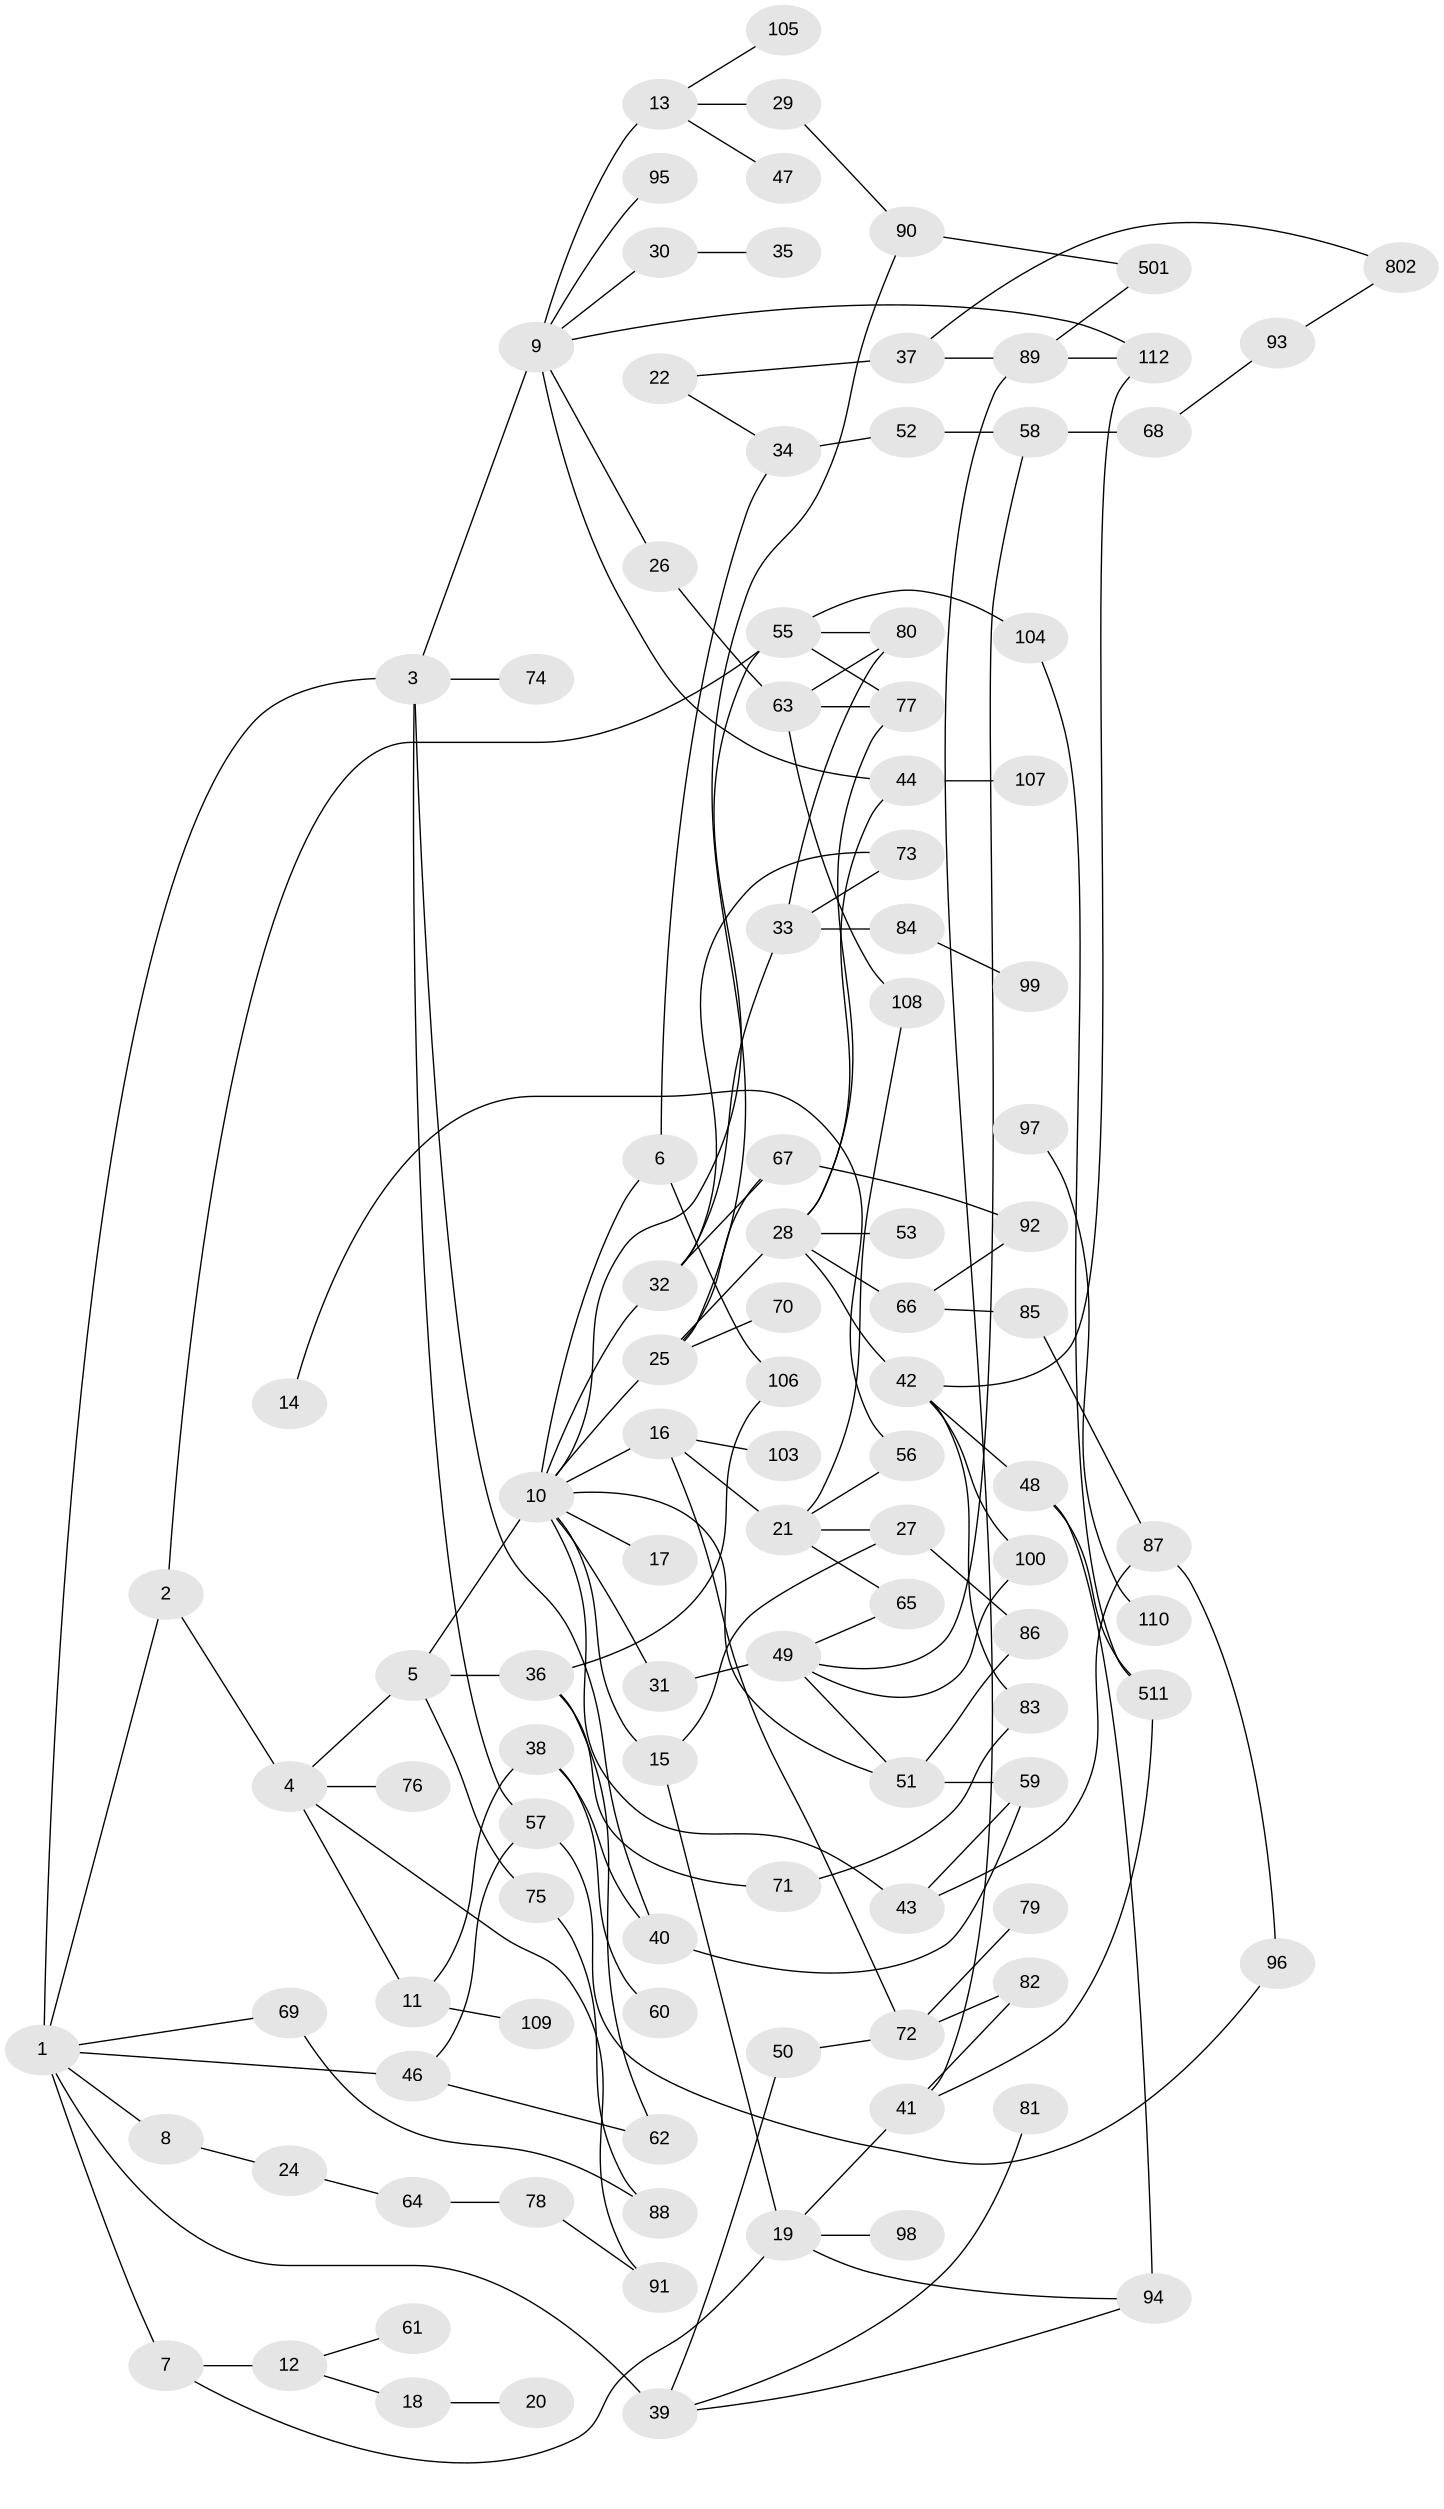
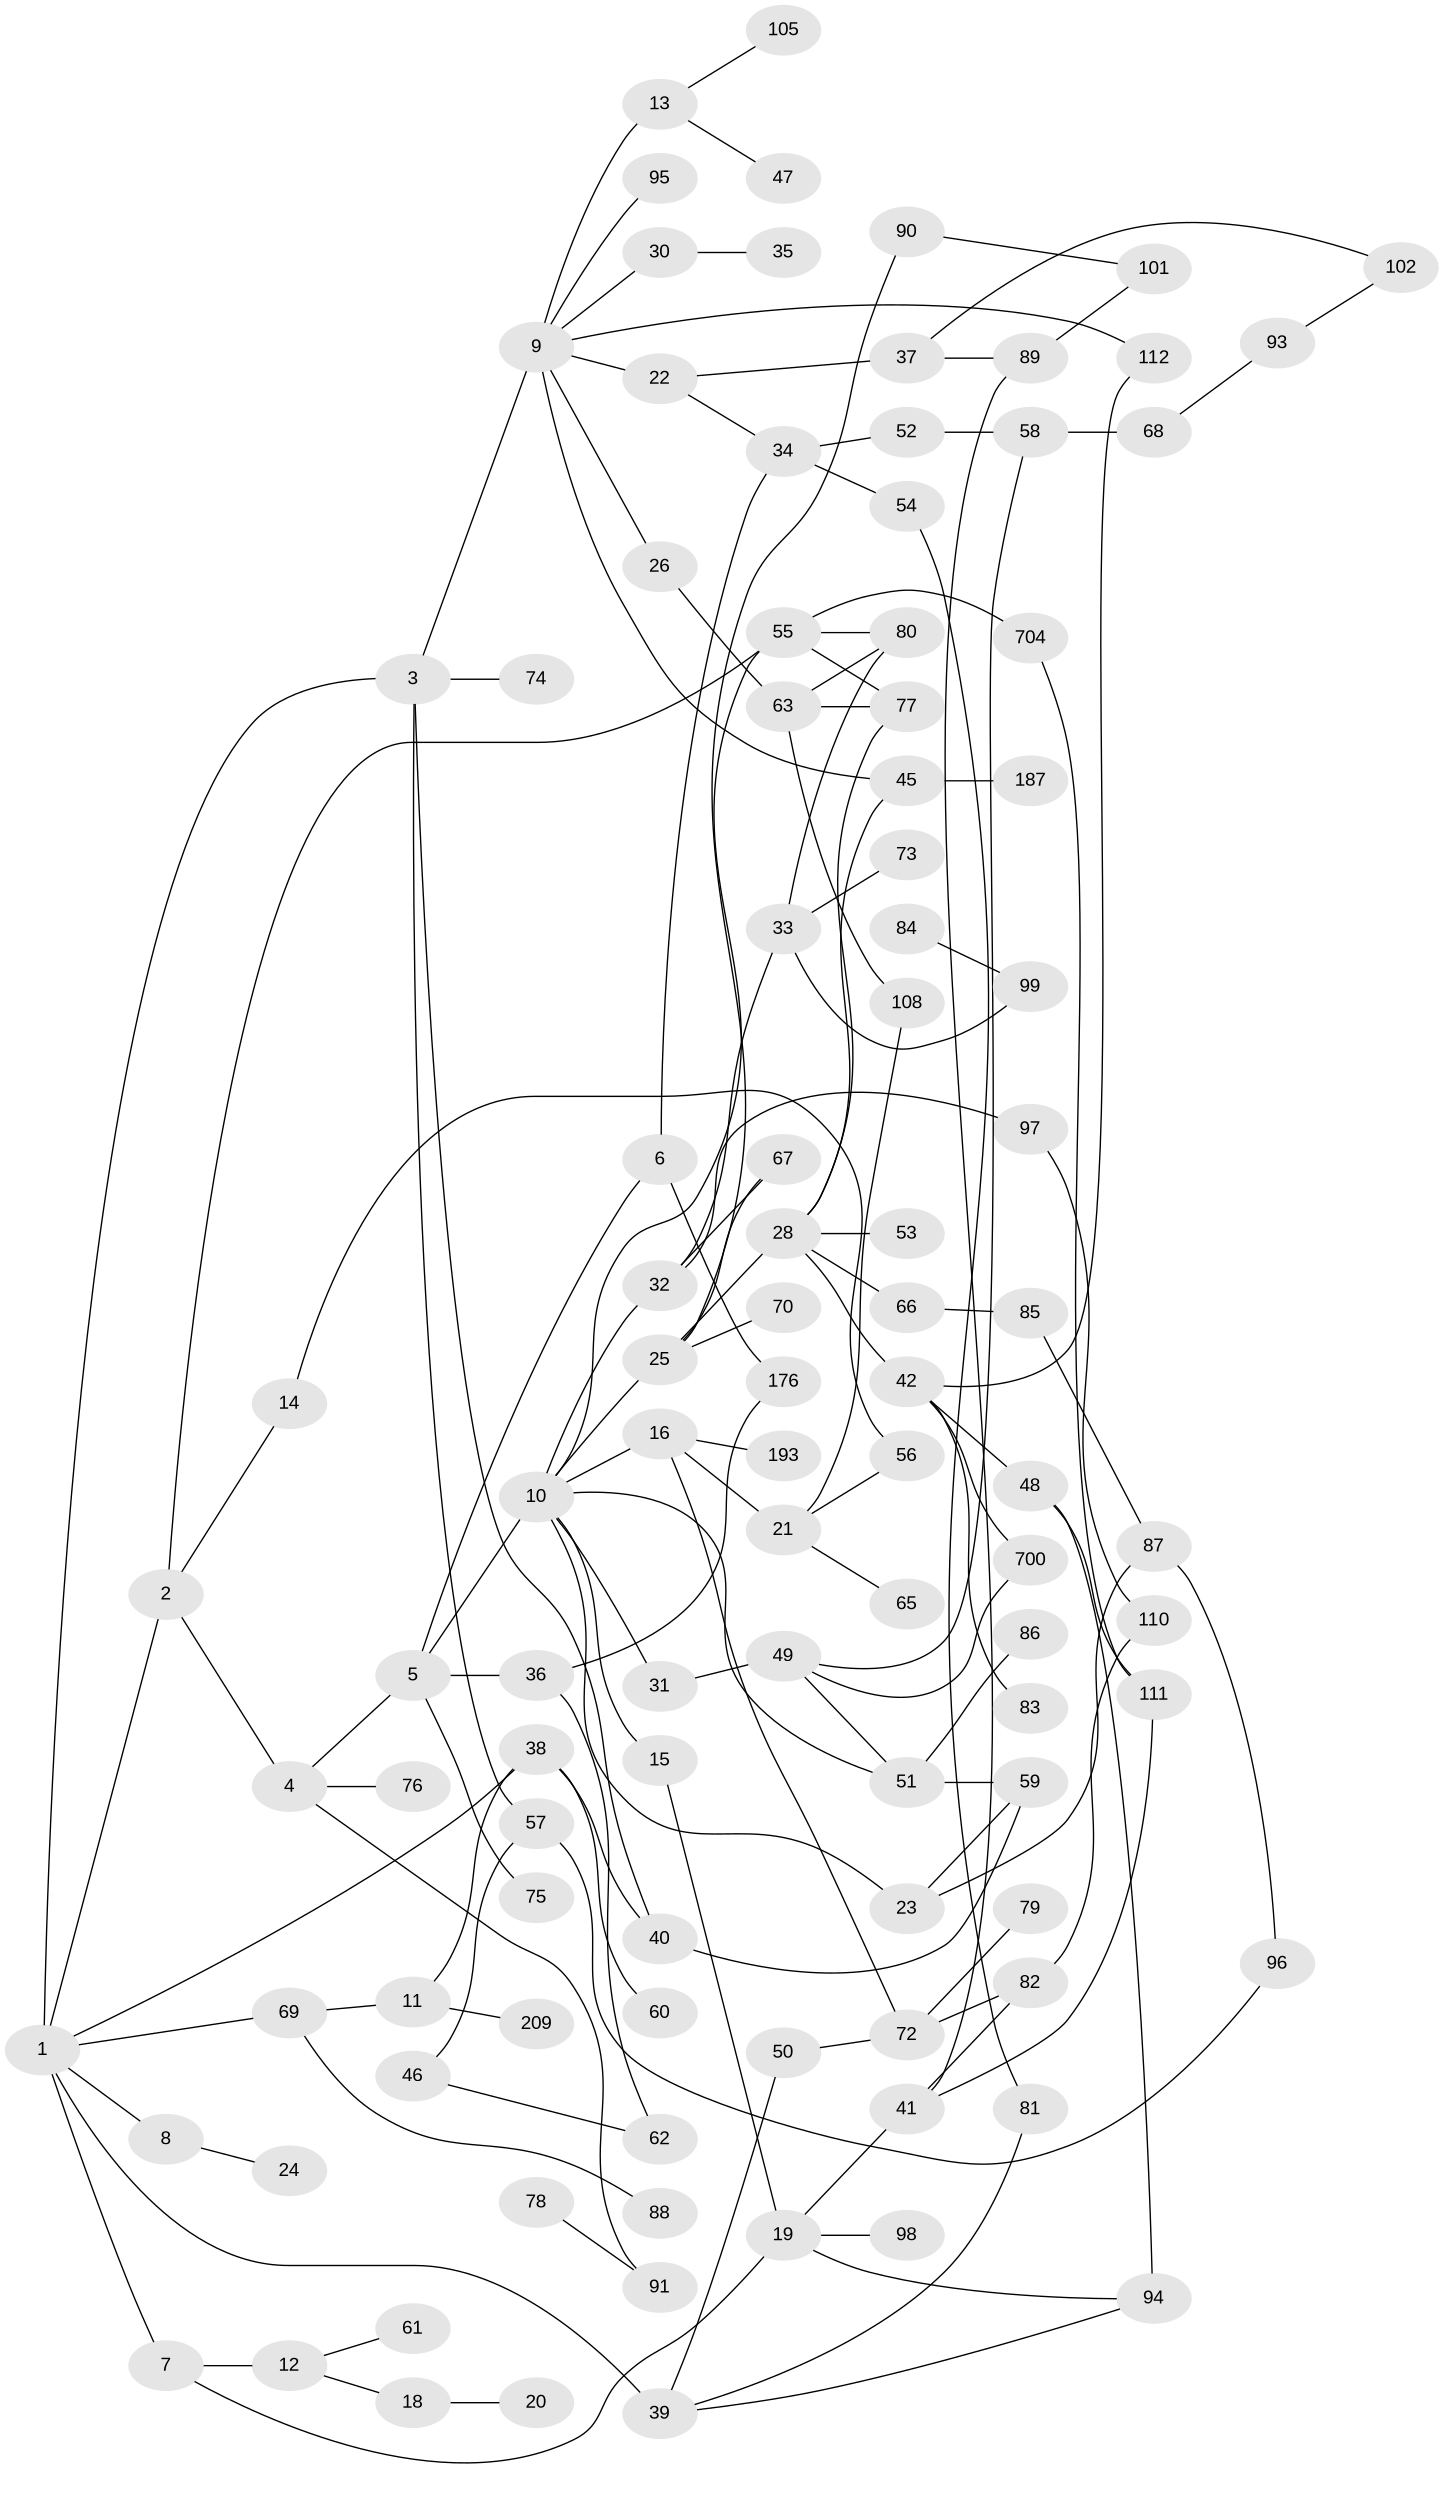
(784, 104) -> none
(1401, 268) -> (1401, 268)
(1154, 269) -> (1154, 269)
(1093, 358) -> none
none -> (598, 363)
none -> (907, 506)
(1031, 638) -> (1031, 638)
(907, 781) -> (907, 781)
(1031, 781) -> (1031, 781)
(846, 929) -> (885, 1046)
(701, 1010) -> (780, 1105)
(1031, 1227) -> none
(577, 1321) -> (516, 1409)
(784, 1382) -> (784, 1382)
(784, 1456) -> (784, 1456)
none -> (228, 1499)
(907, 1530) -> none
(660, 1560) -> none
(1031, 1560) -> (1031, 1560)
(845, 1630) -> none
(1154, 1695) -> (1154, 1695)
none -> (1092, 1802)
(784, 1887) -> none
(351, 1894) -> (351, 2007)
(907, 1909) -> (907, 1909)
(537, 2024) -> (537, 2024)
(597, 2056) -> none
(228, 2063) -> (303, 1916)
(413, 2202) -> none
